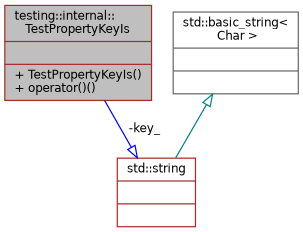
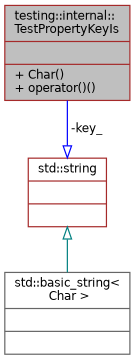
(78, 75) -> (40, 75)
(191, 131) -> (67, 256)
